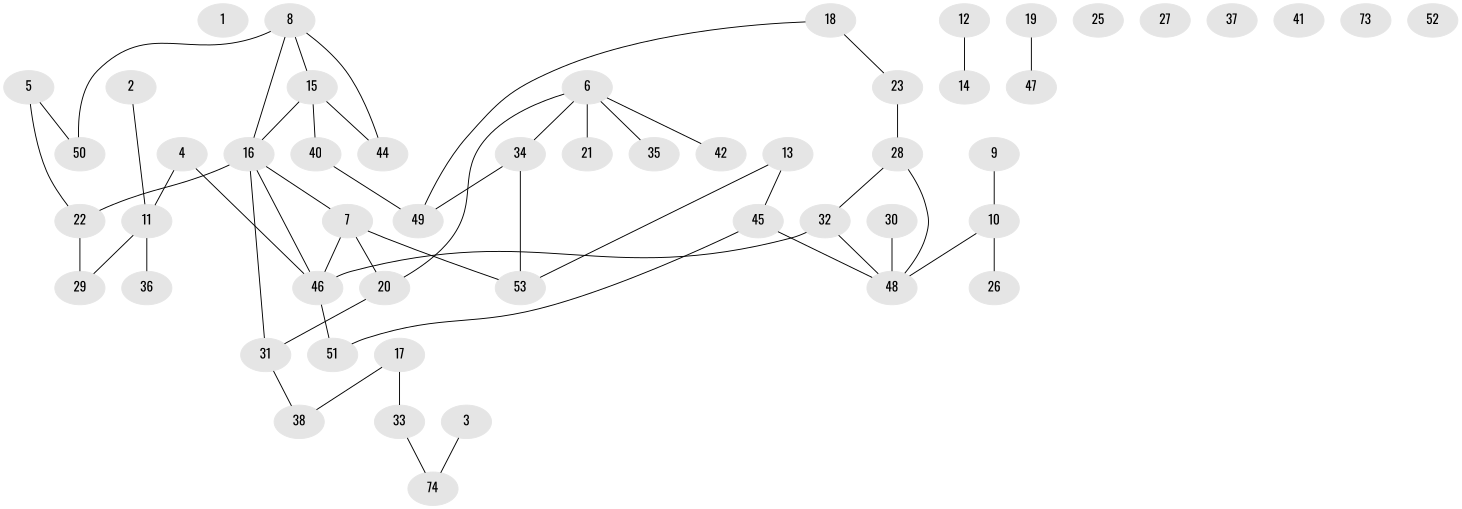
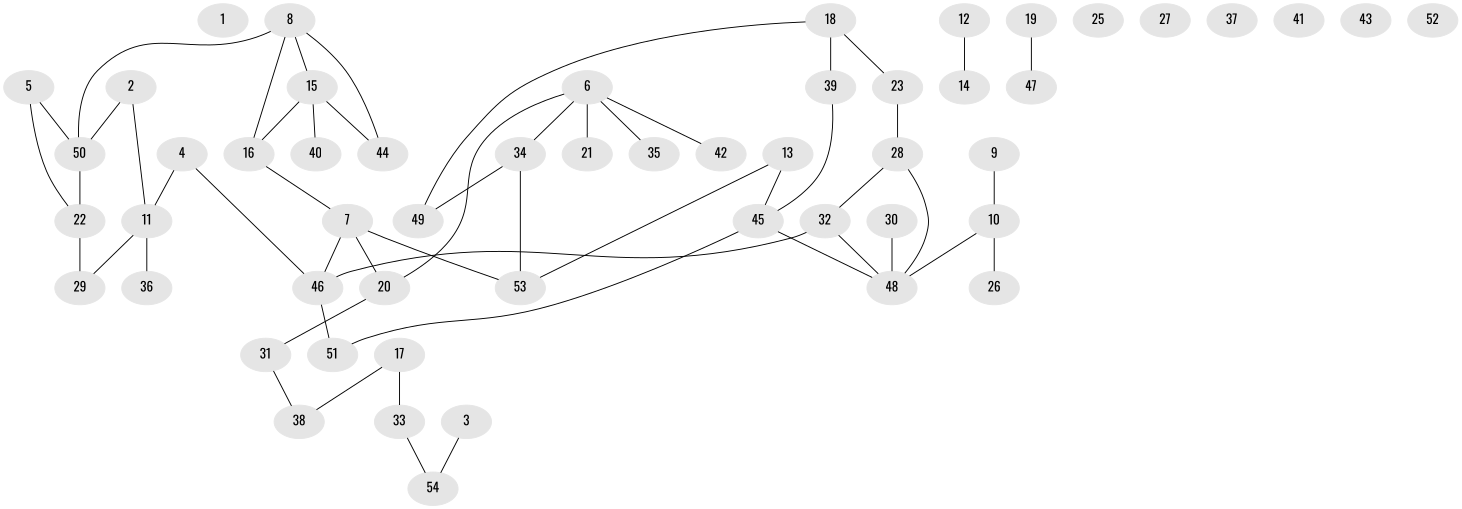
(1366, 20) -> (1366, 20)
none -> (831, 87)
none -> (105, 121)
(174, 185) -> (80, 188)
(367, 188) -> none
(283, 221) -> none
(257, 255) -> none
(433, 489) -> (433, 489)
